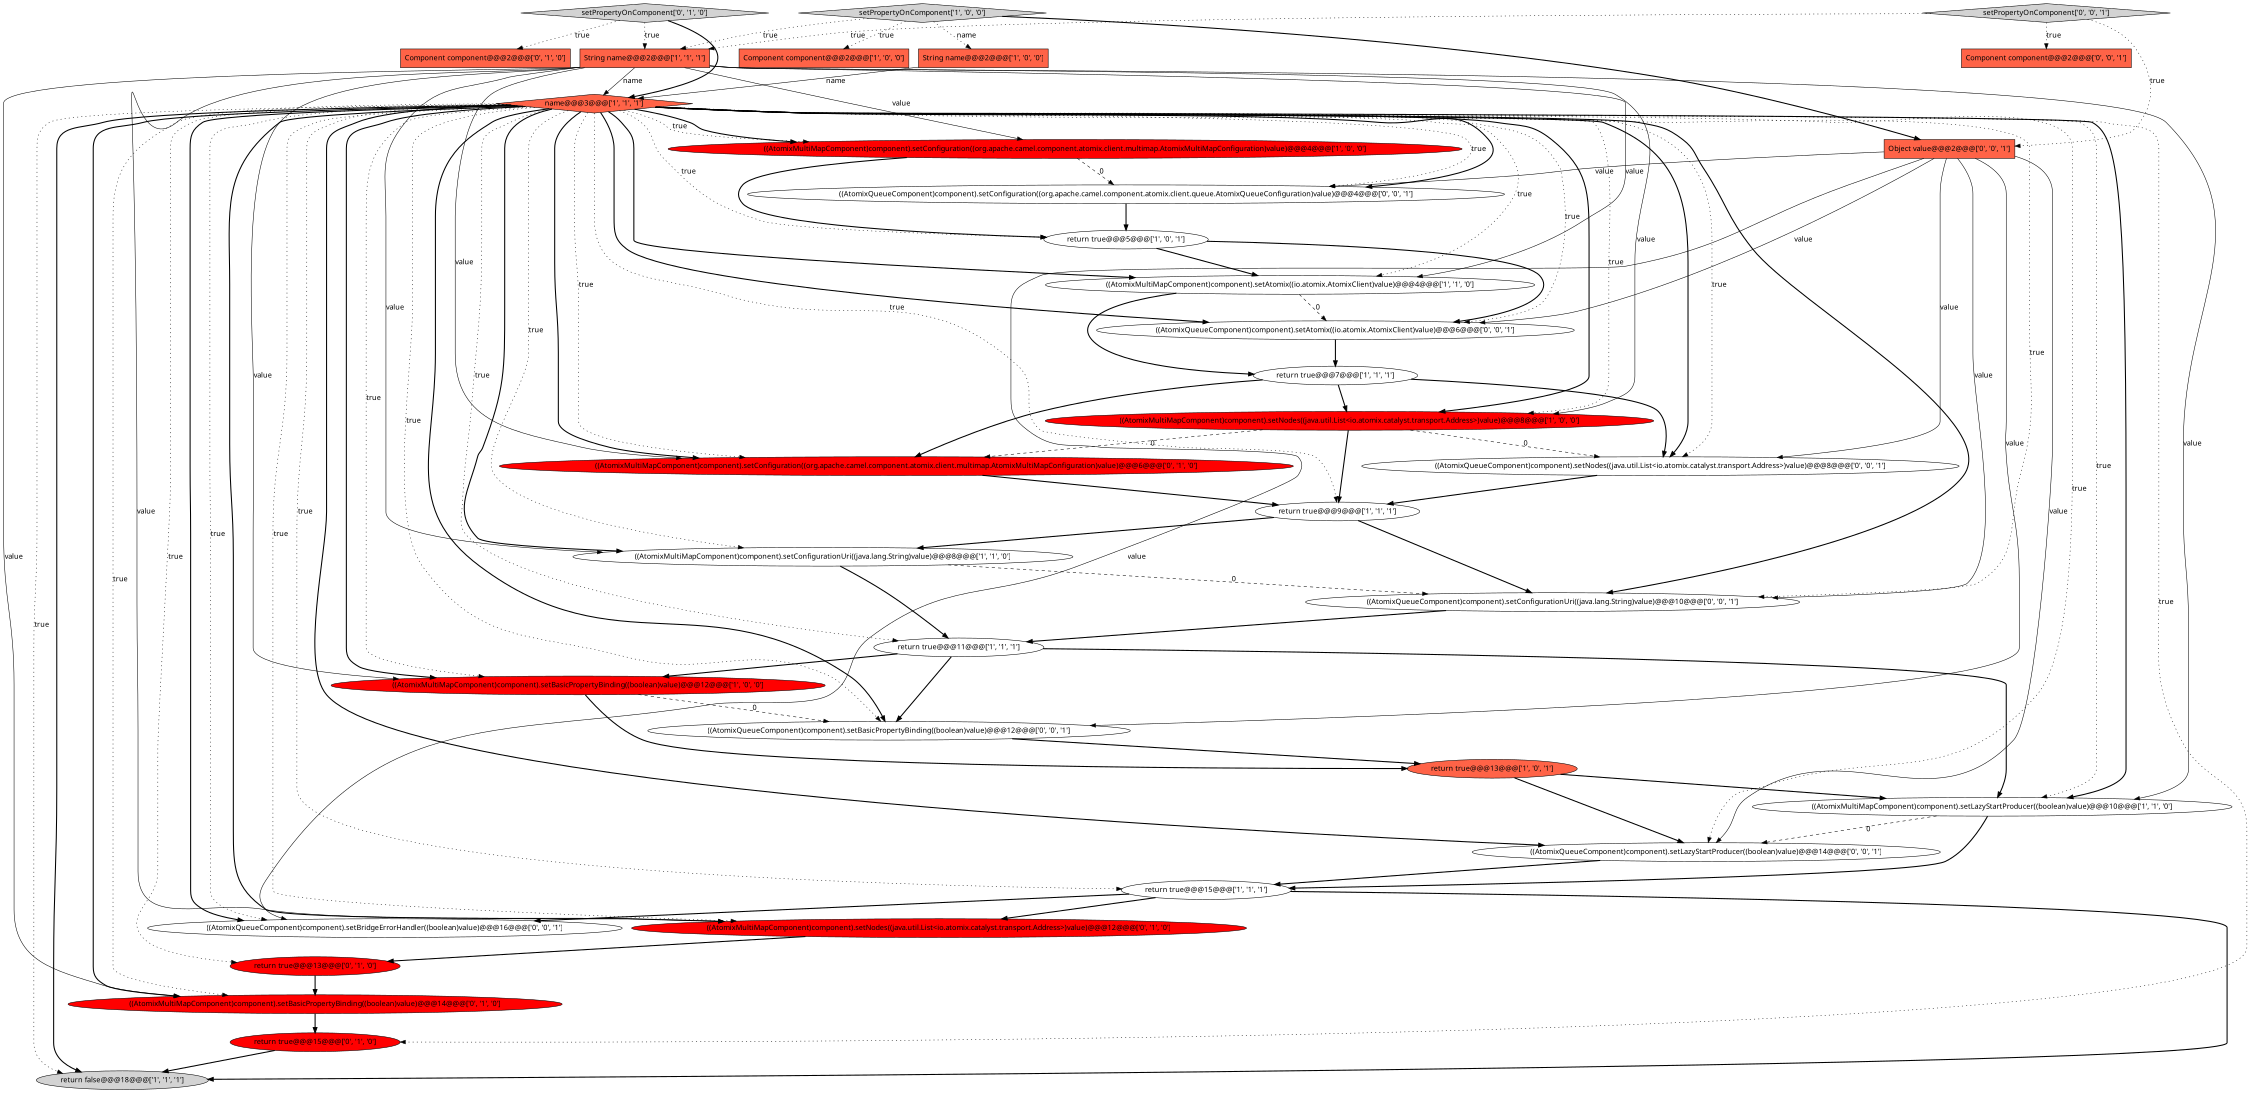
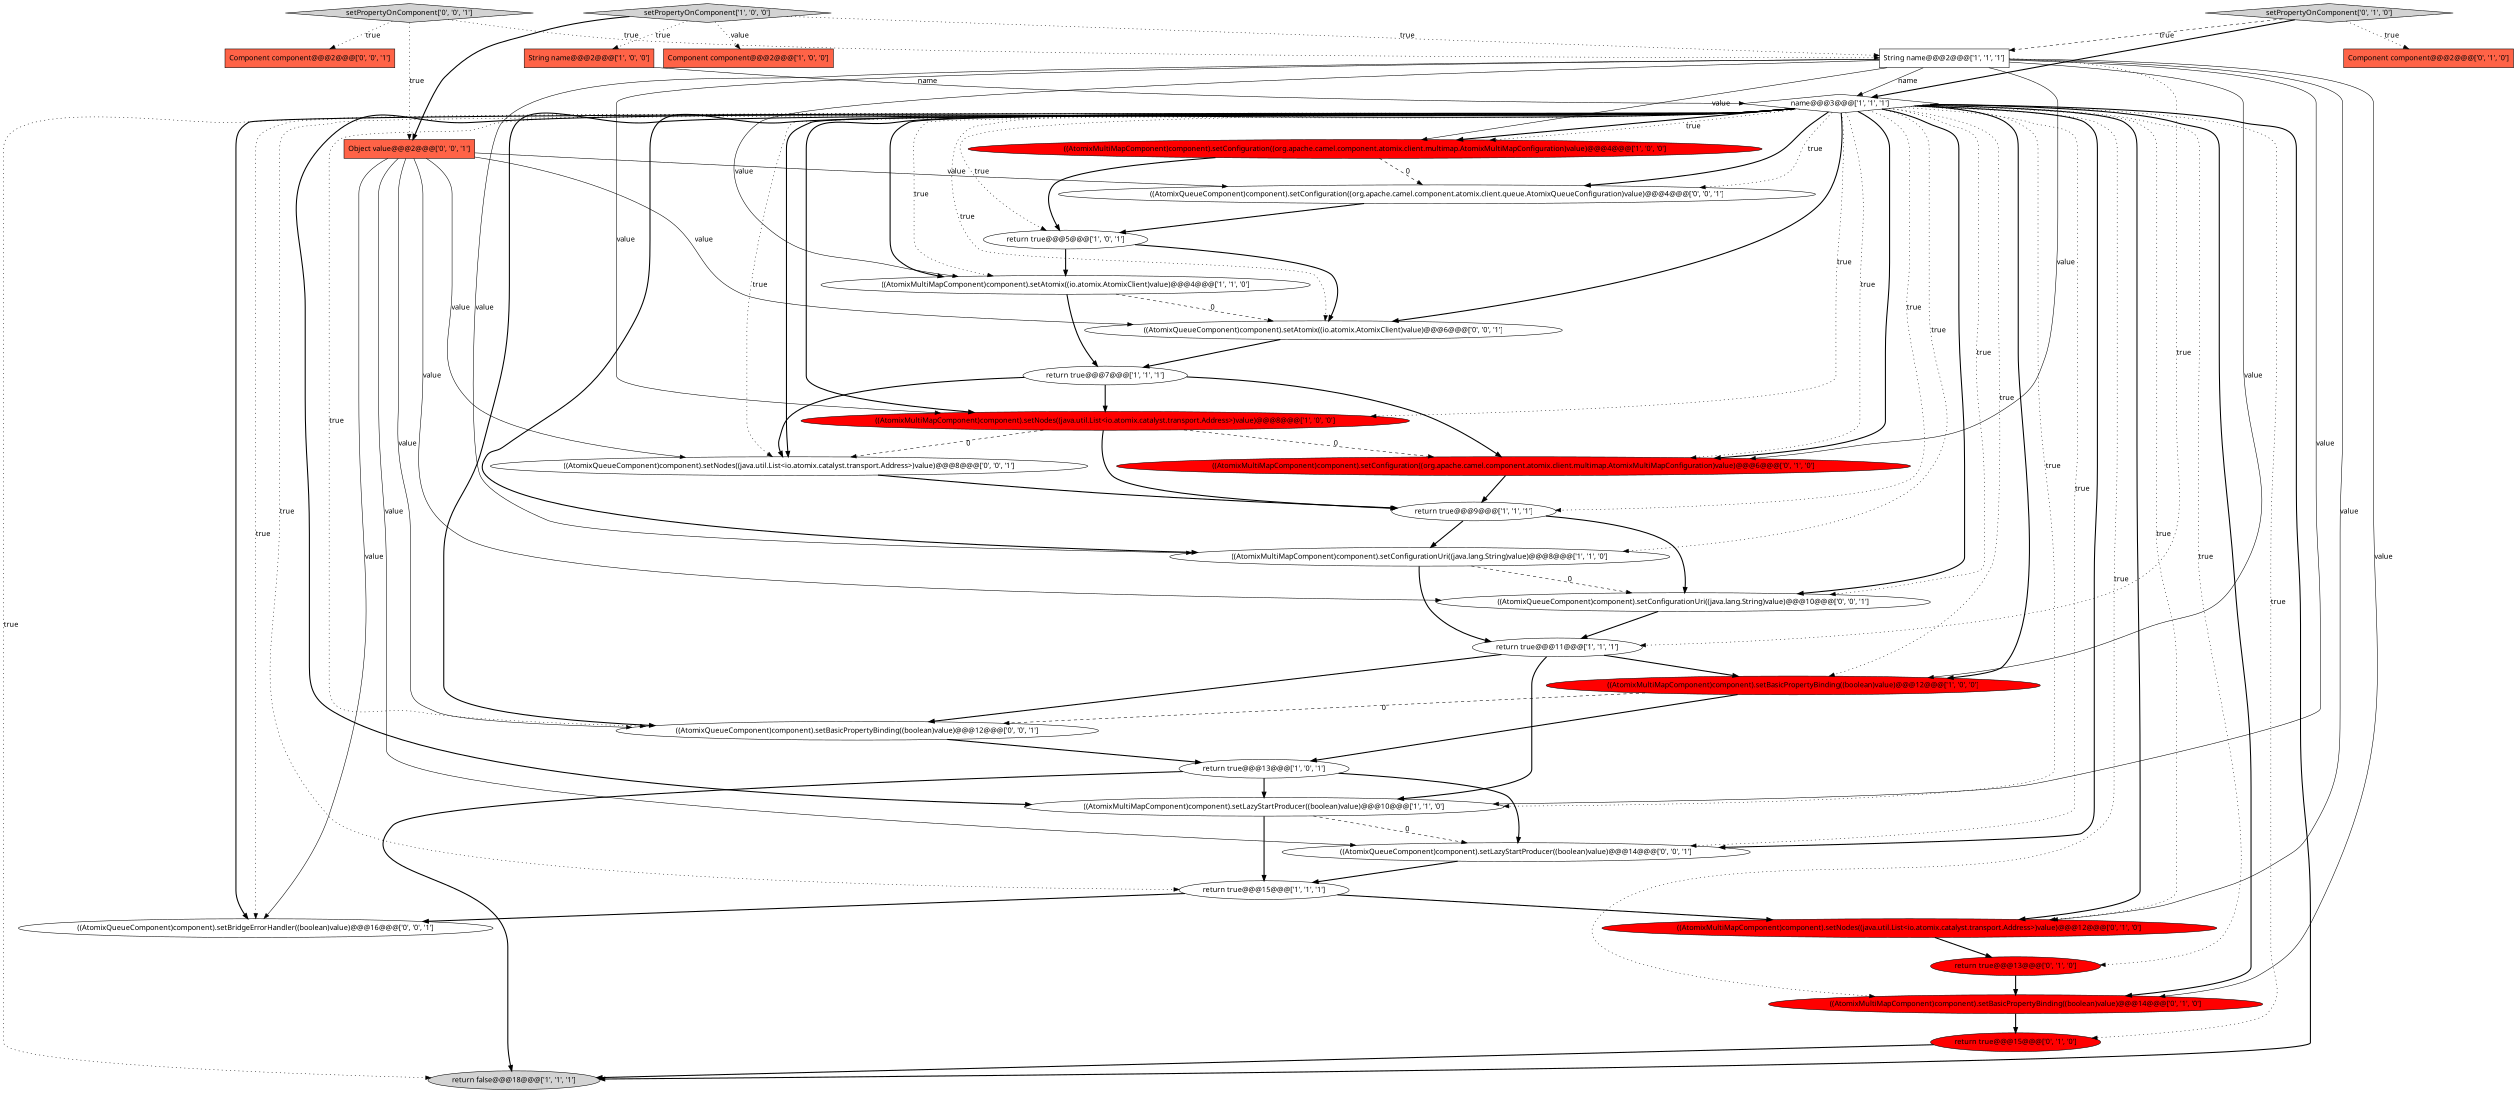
(645, 33) -> (2149, 34)
(887, 36) -> (740, 36)
(967, 36) -> (663, 36)
(645, 58) -> (1944, 58)
(594, 104) -> (1840, 104)
(461, 521) -> (2179, 508)
(1492, 769) -> (1264, 769)
(1747, 1064) -> (632, 796)
